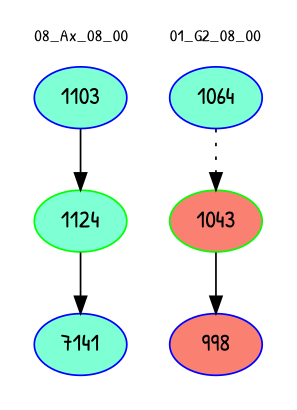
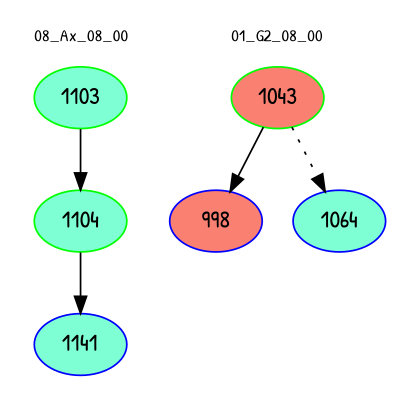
(81, 98) -> (81, 98)
(216, 151) -> (305, 152)
(81, 221) -> (81, 221)
(81, 344) -> (81, 344)
